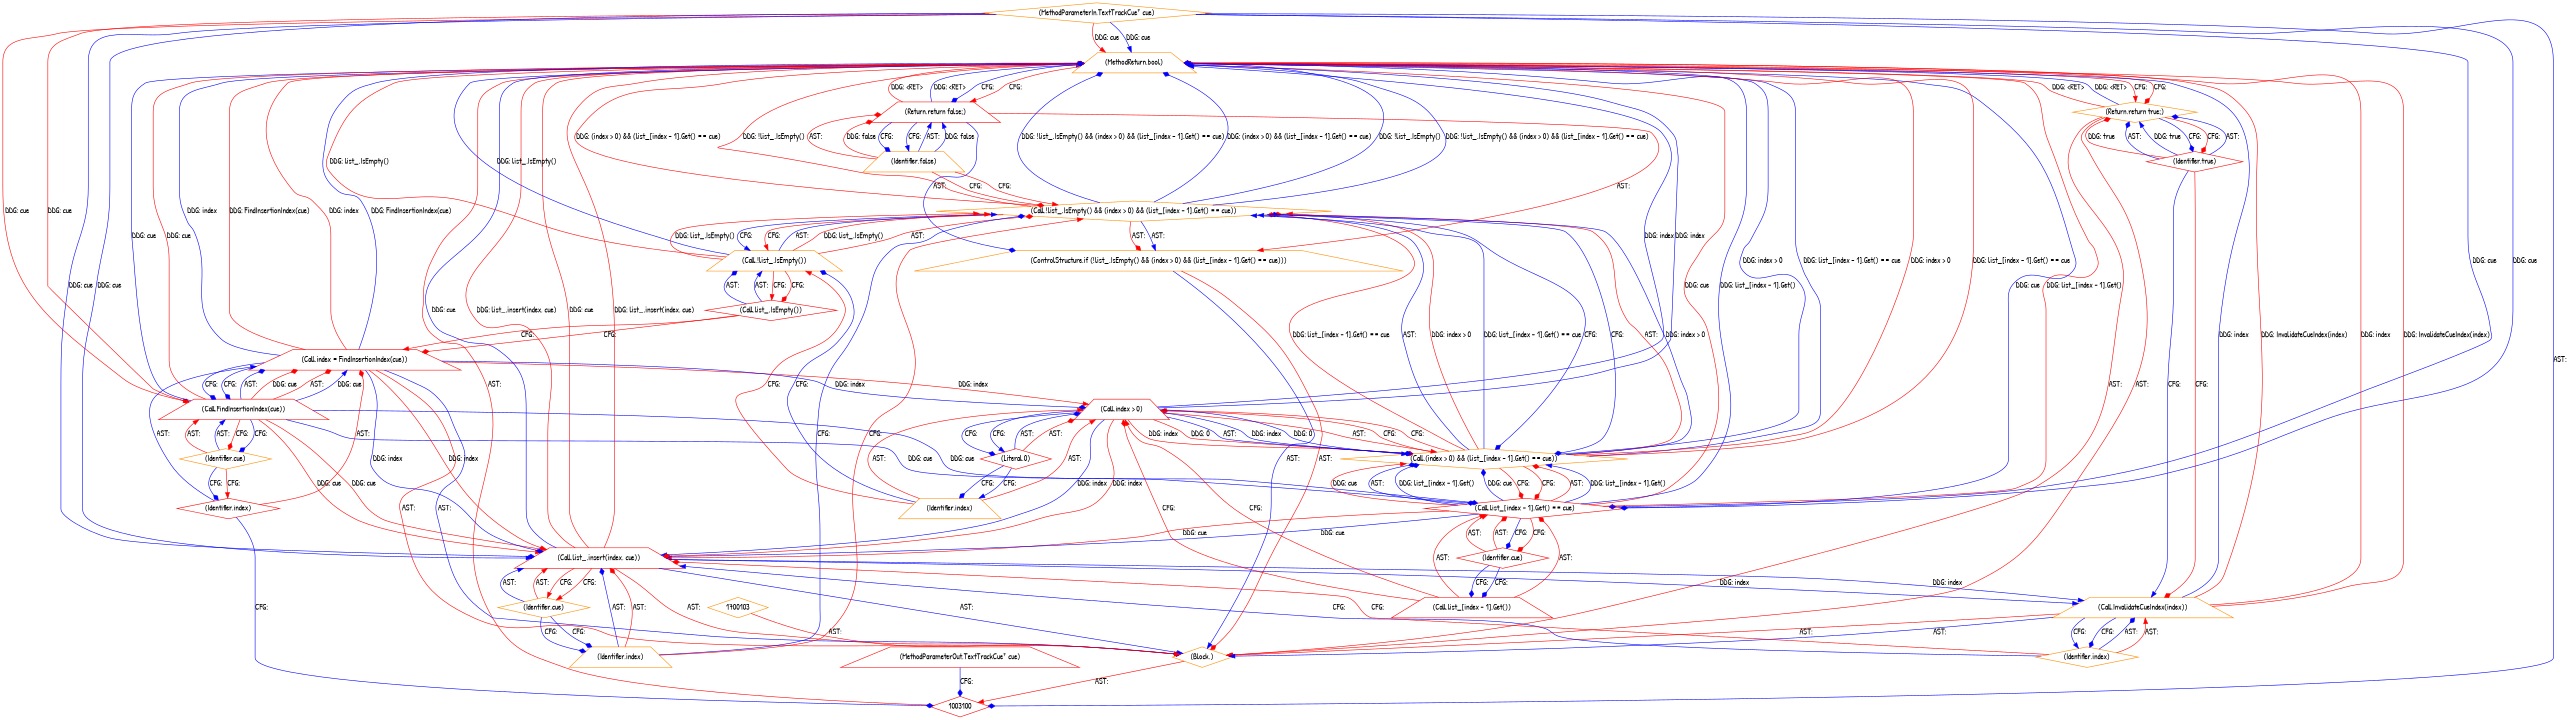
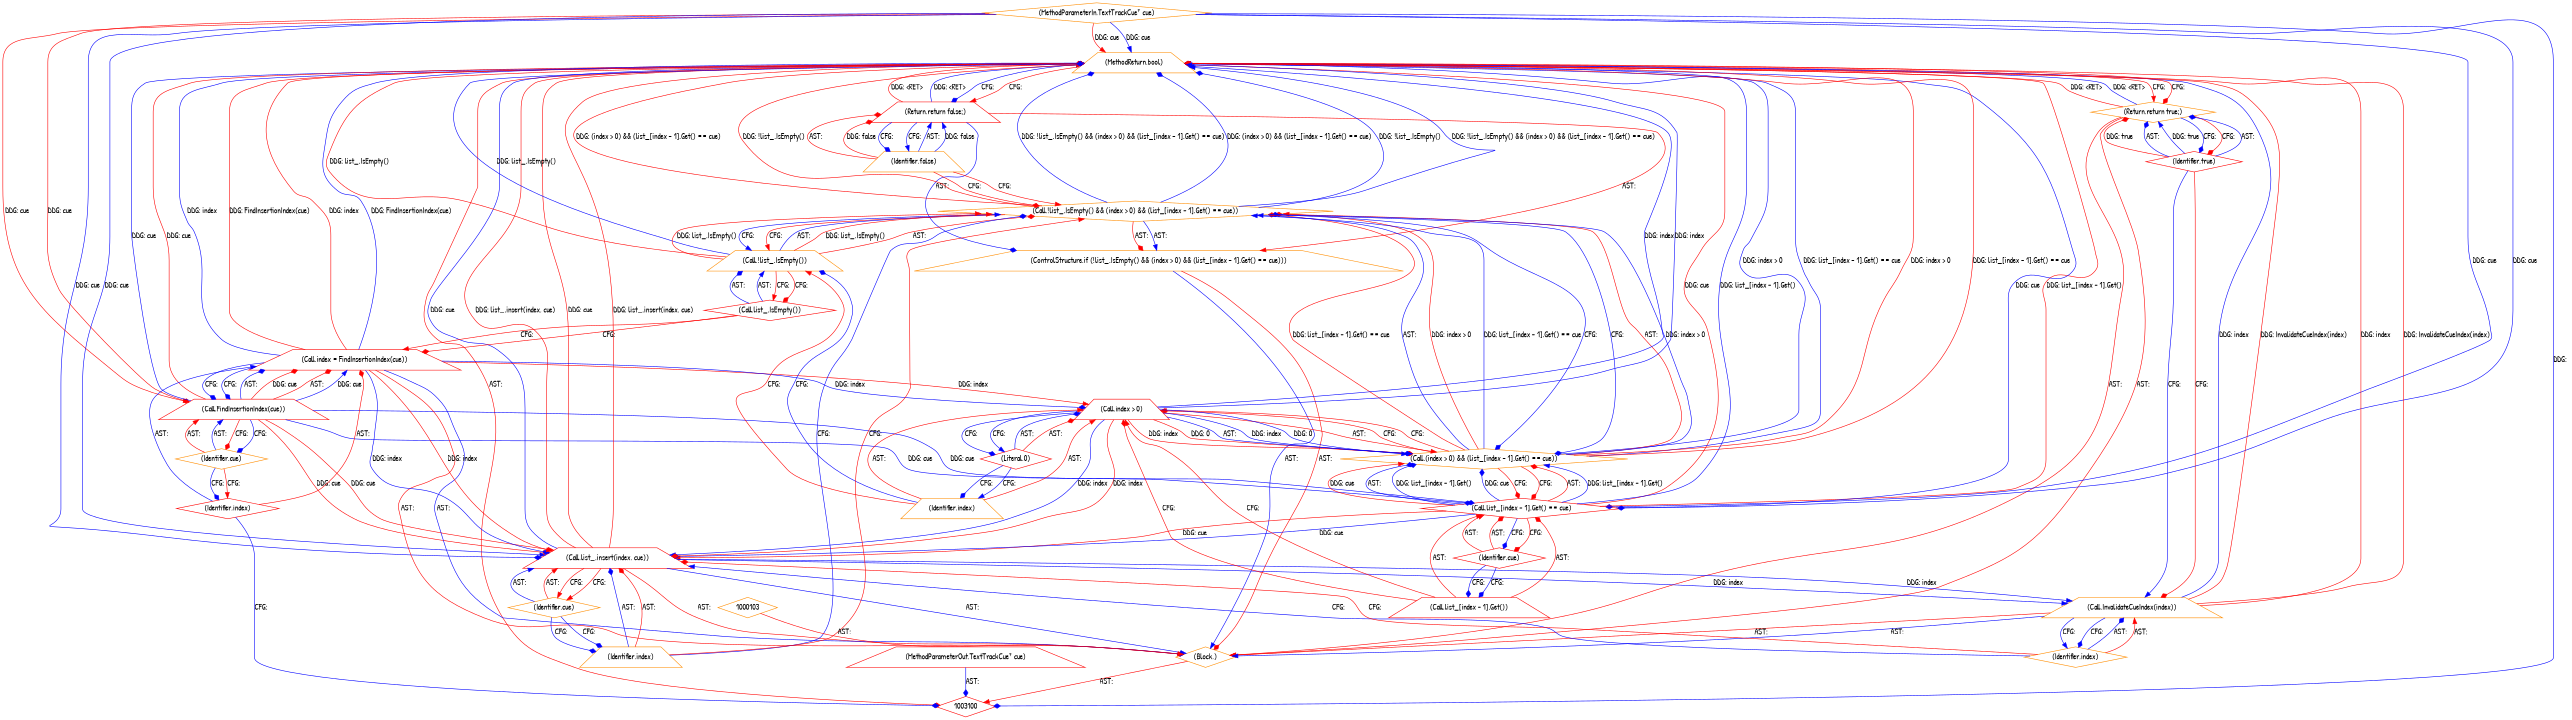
(434, 336) -> (428, 292)
(2561, 360) -> (2561, 360)
(738, 608) -> (748, 608)
(967, 682) -> (973, 682)
